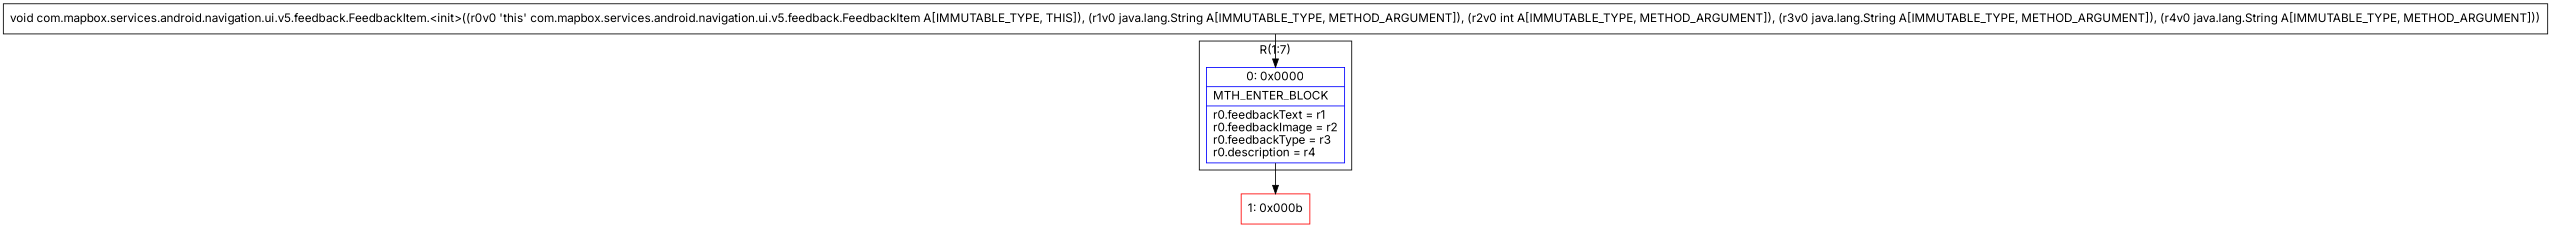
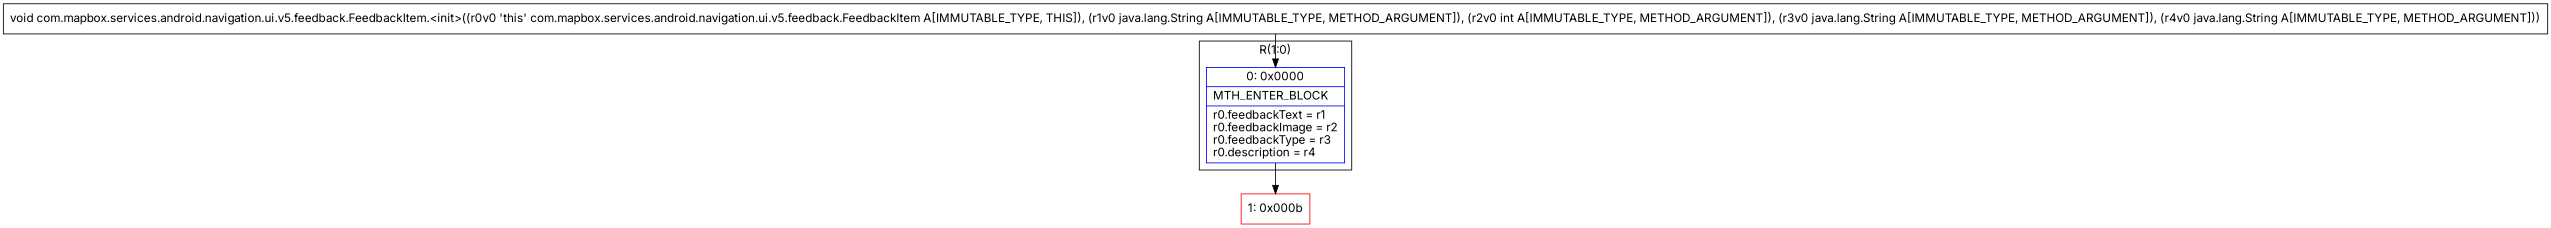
(1276, 51) -> (1276, 51)
